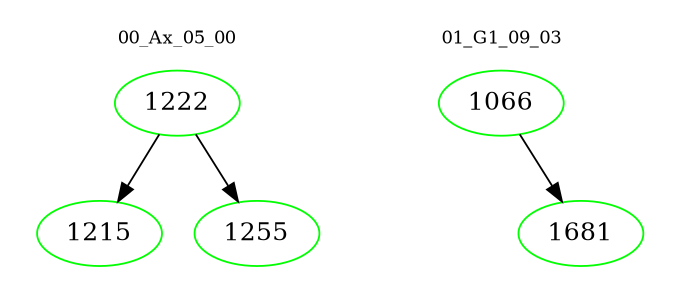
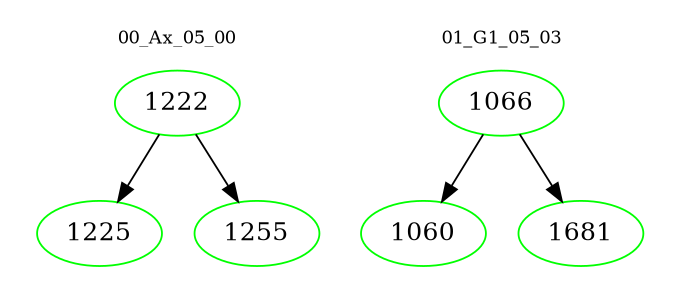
(502, 39) -> (502, 39)
(100, 233) -> (100, 233)
none -> (423, 233)
